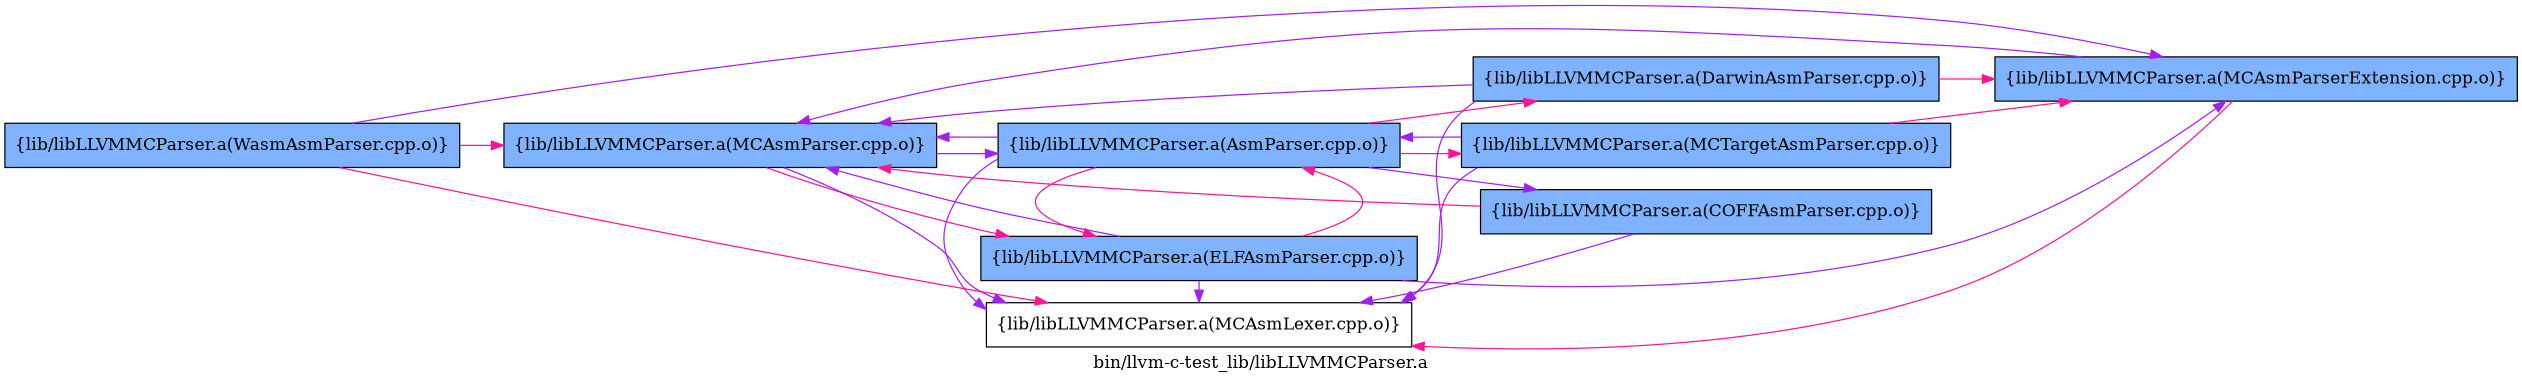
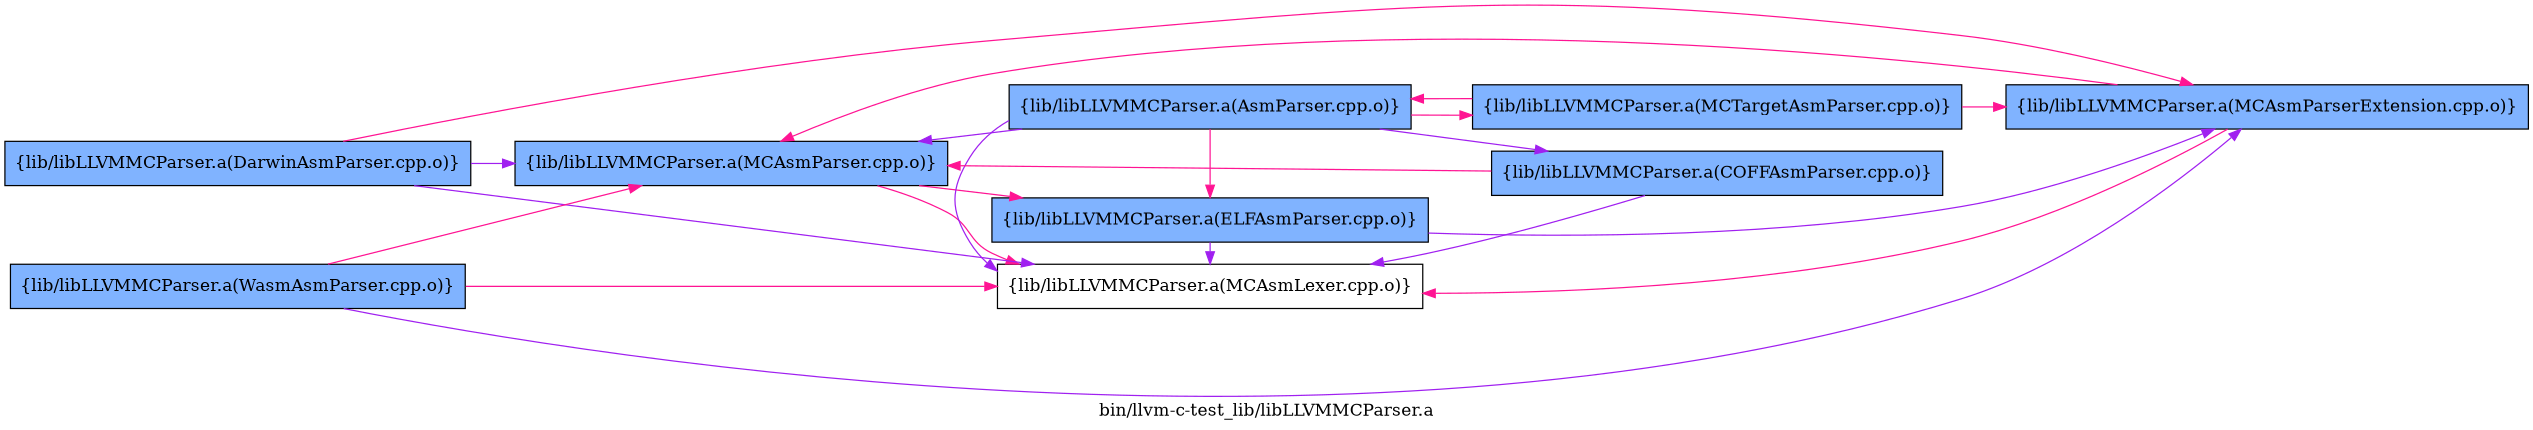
(1443, 30) -> (1450, 39)
(1446, 113) -> none
(1436, 137) -> (1448, 99)
(961, 154) -> none
(1447, 196) -> none
(978, 207) -> none
(1359, 210) -> none
(897, 221) -> (949, 213)
